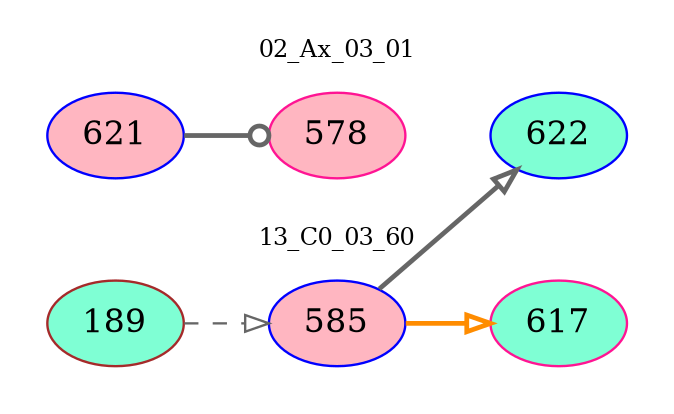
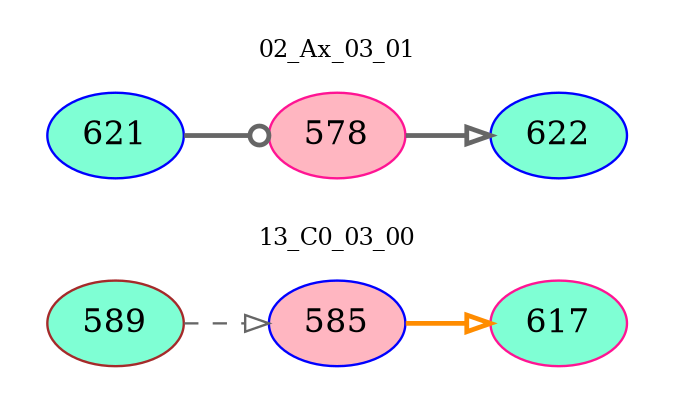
(116, 136) -> (116, 136)
(439, 237) -> (436, 136)
(337, 239) -> (337, 239)
(116, 323) -> (116, 323)
